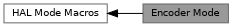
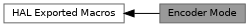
(56, 13) -> (64, 13)
